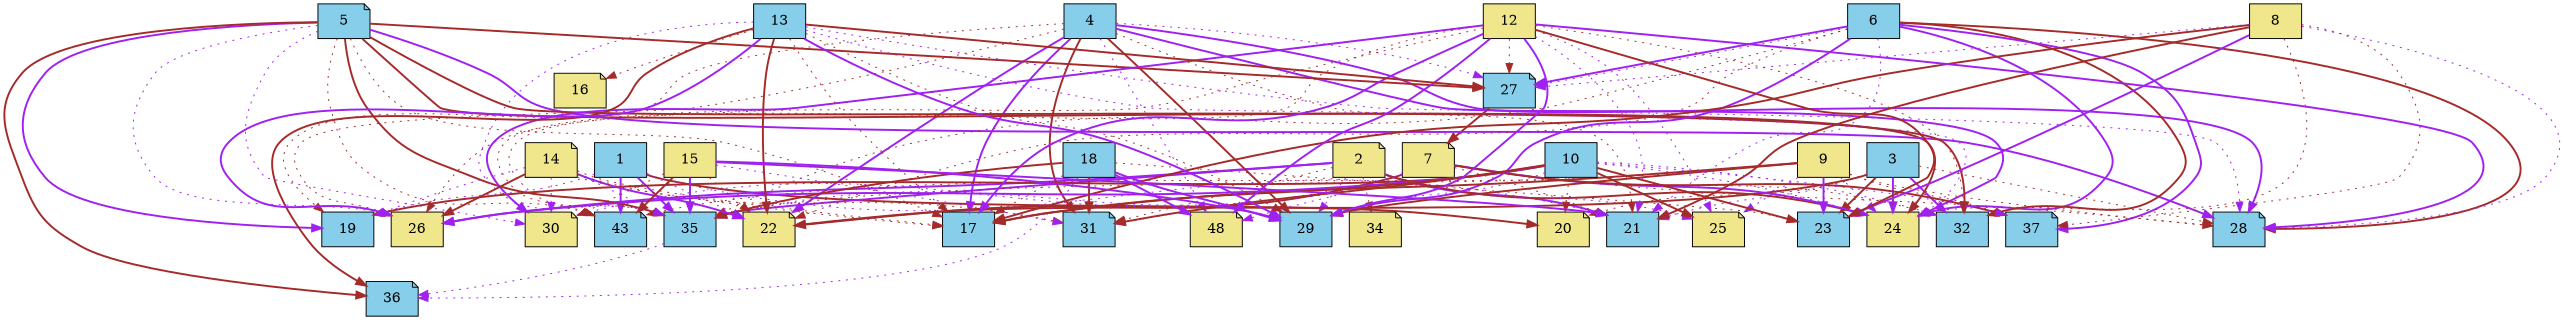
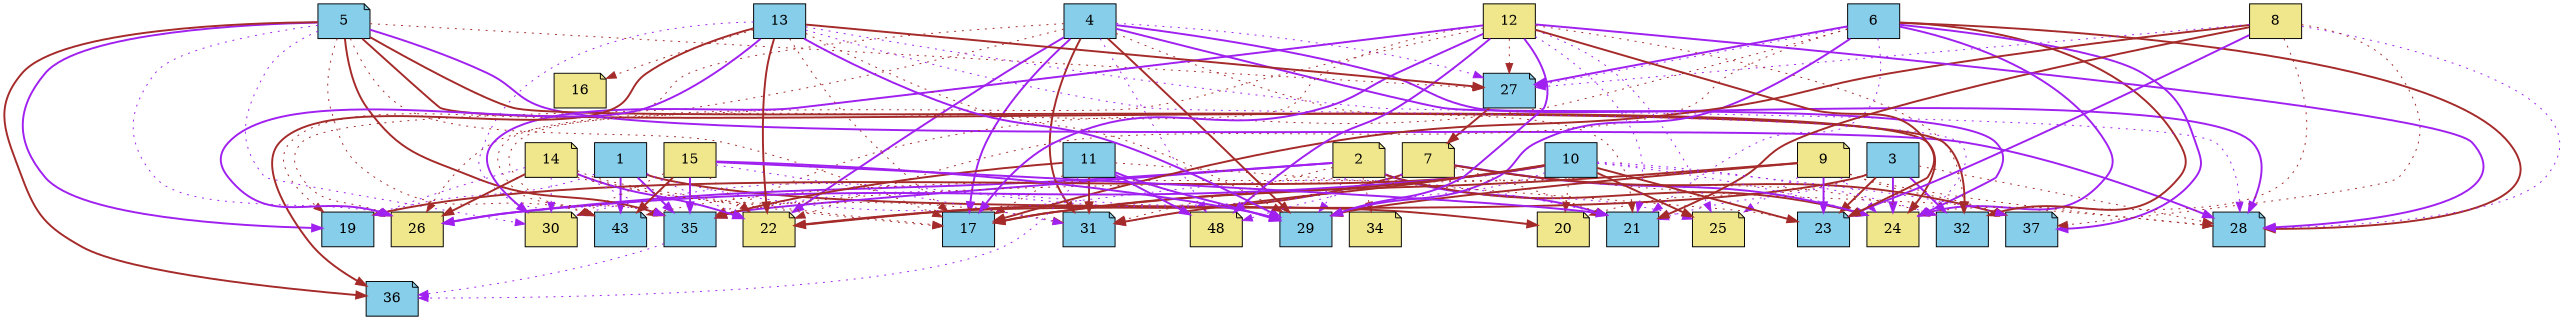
(1087, 65) -> (1087, 65)
(1089, 160) -> (1089, 160)
(1824, 160) -> (1824, 160)
